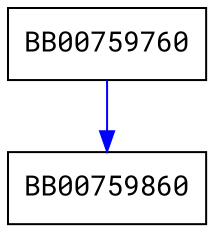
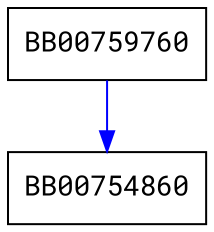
(107, 188) -> (107, 188)
